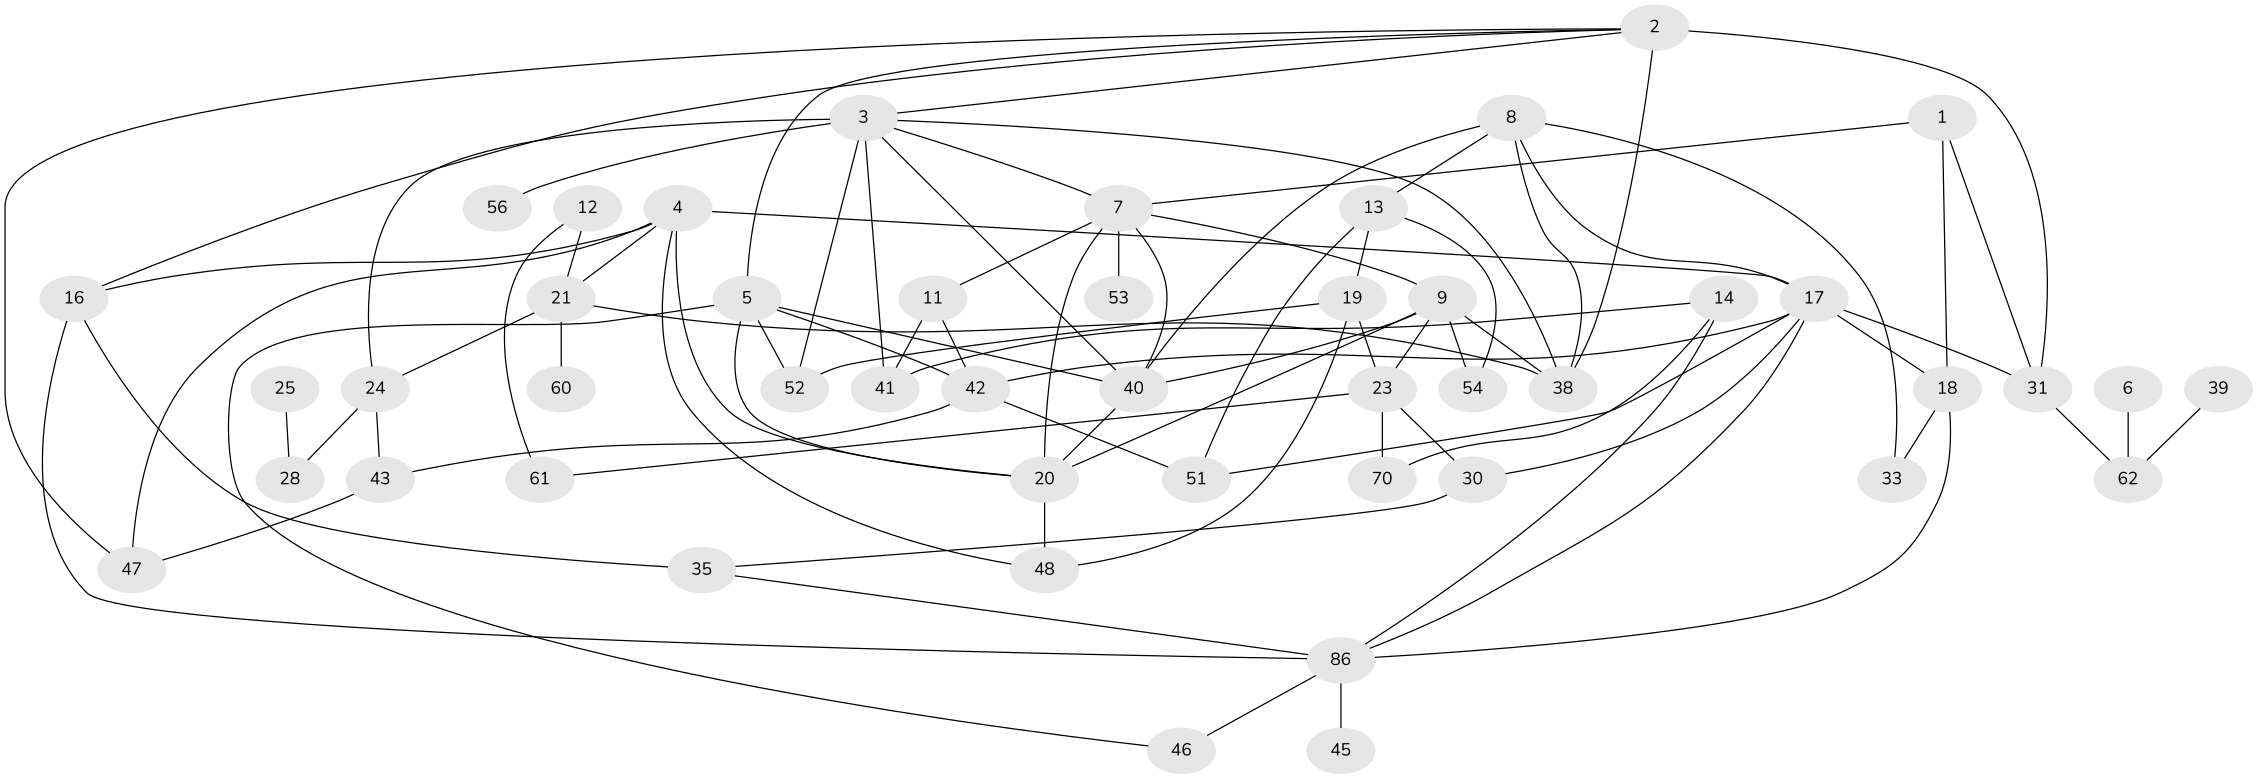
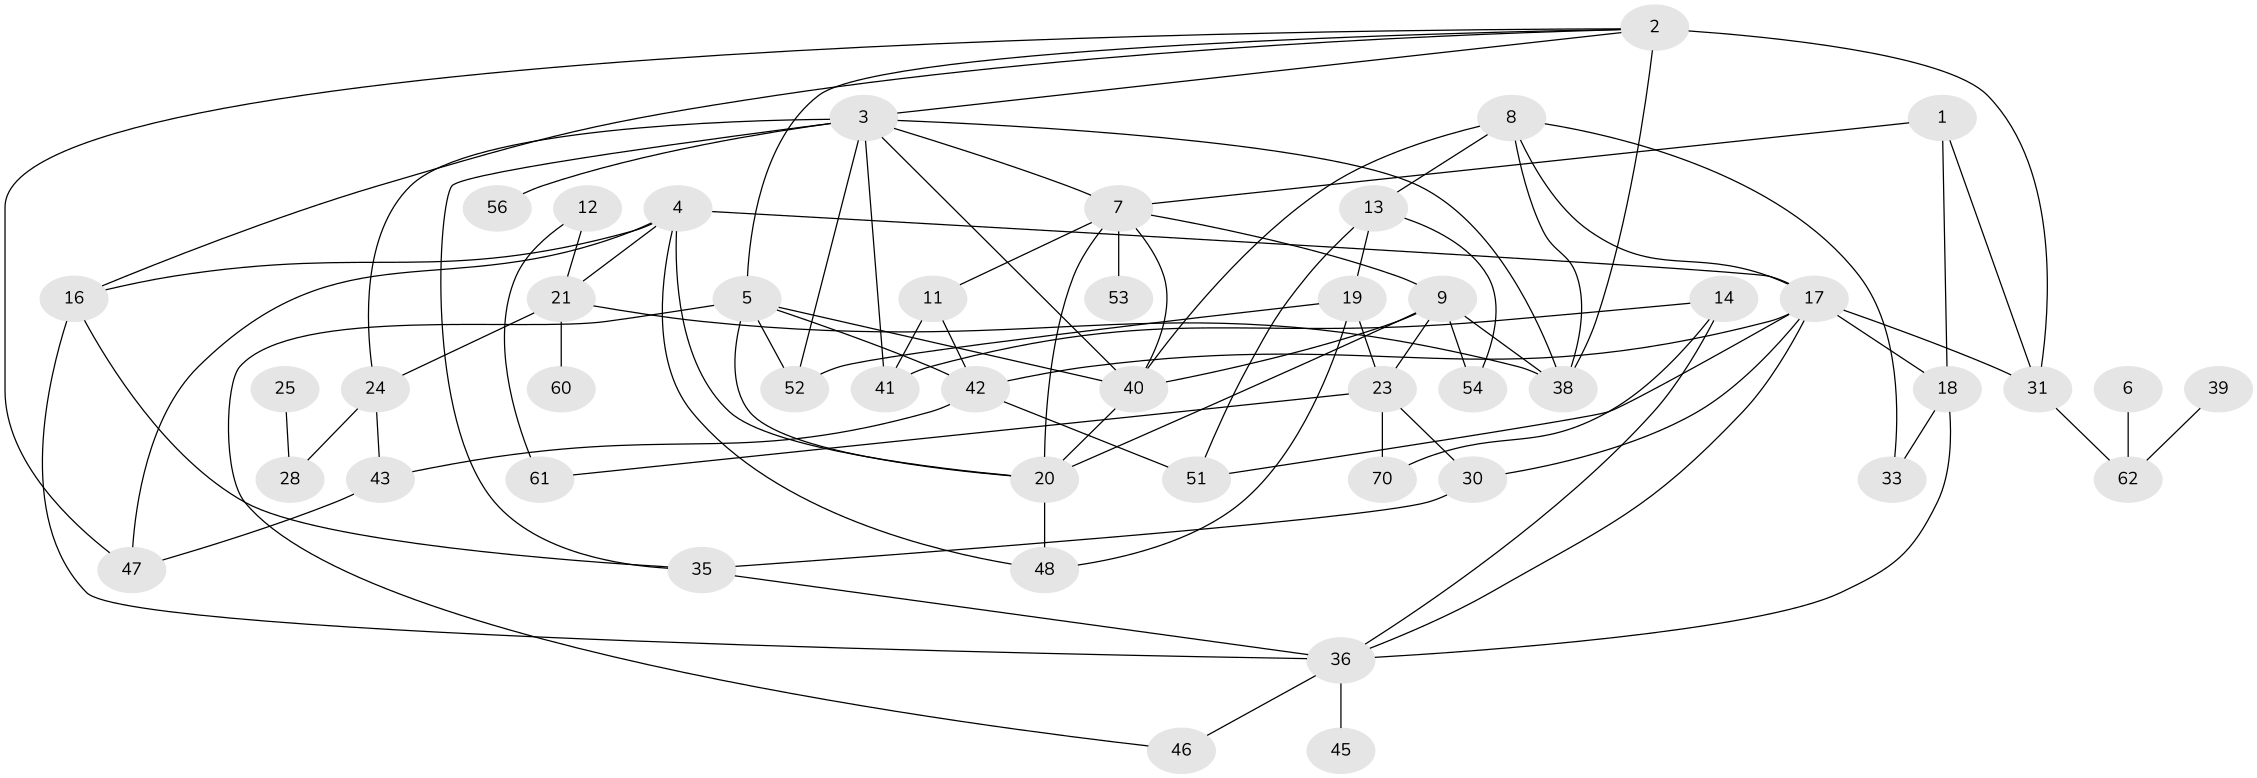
none -> (442, 252)
(1341, 660) -> (1341, 660)
